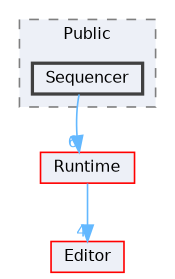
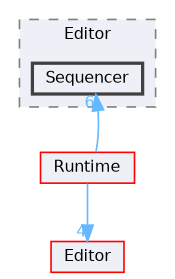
(88, 35) -> (88, 35)
(77, 117) -> (98, 132)
